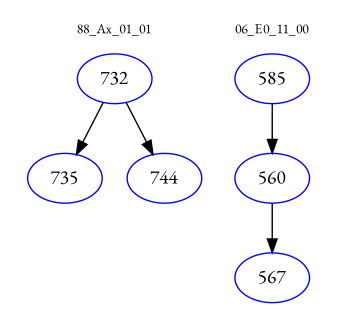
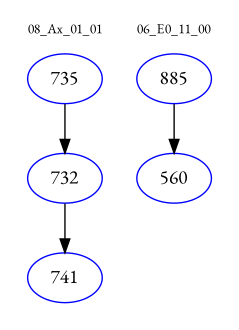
(115, 30) -> (66, 30)
(272, 79) -> (174, 79)
(93, 122) -> (65, 122)
(164, 178) -> (65, 278)
(272, 278) -> none
